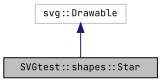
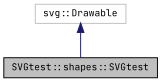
(81, 68) -> (81, 68)
